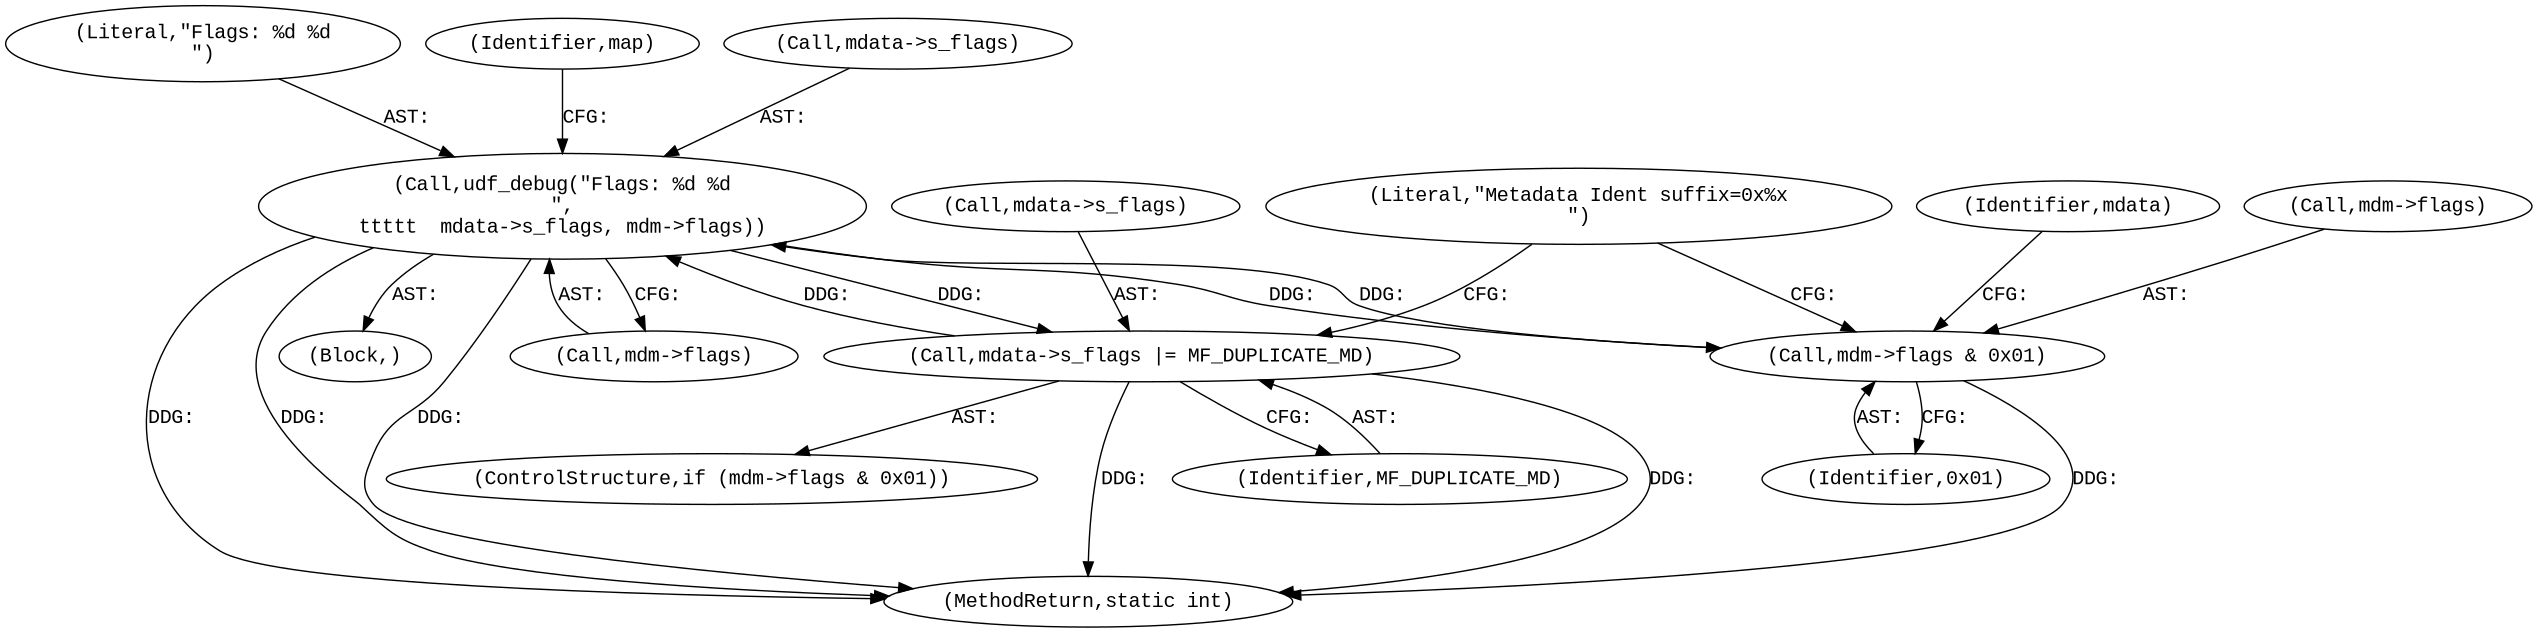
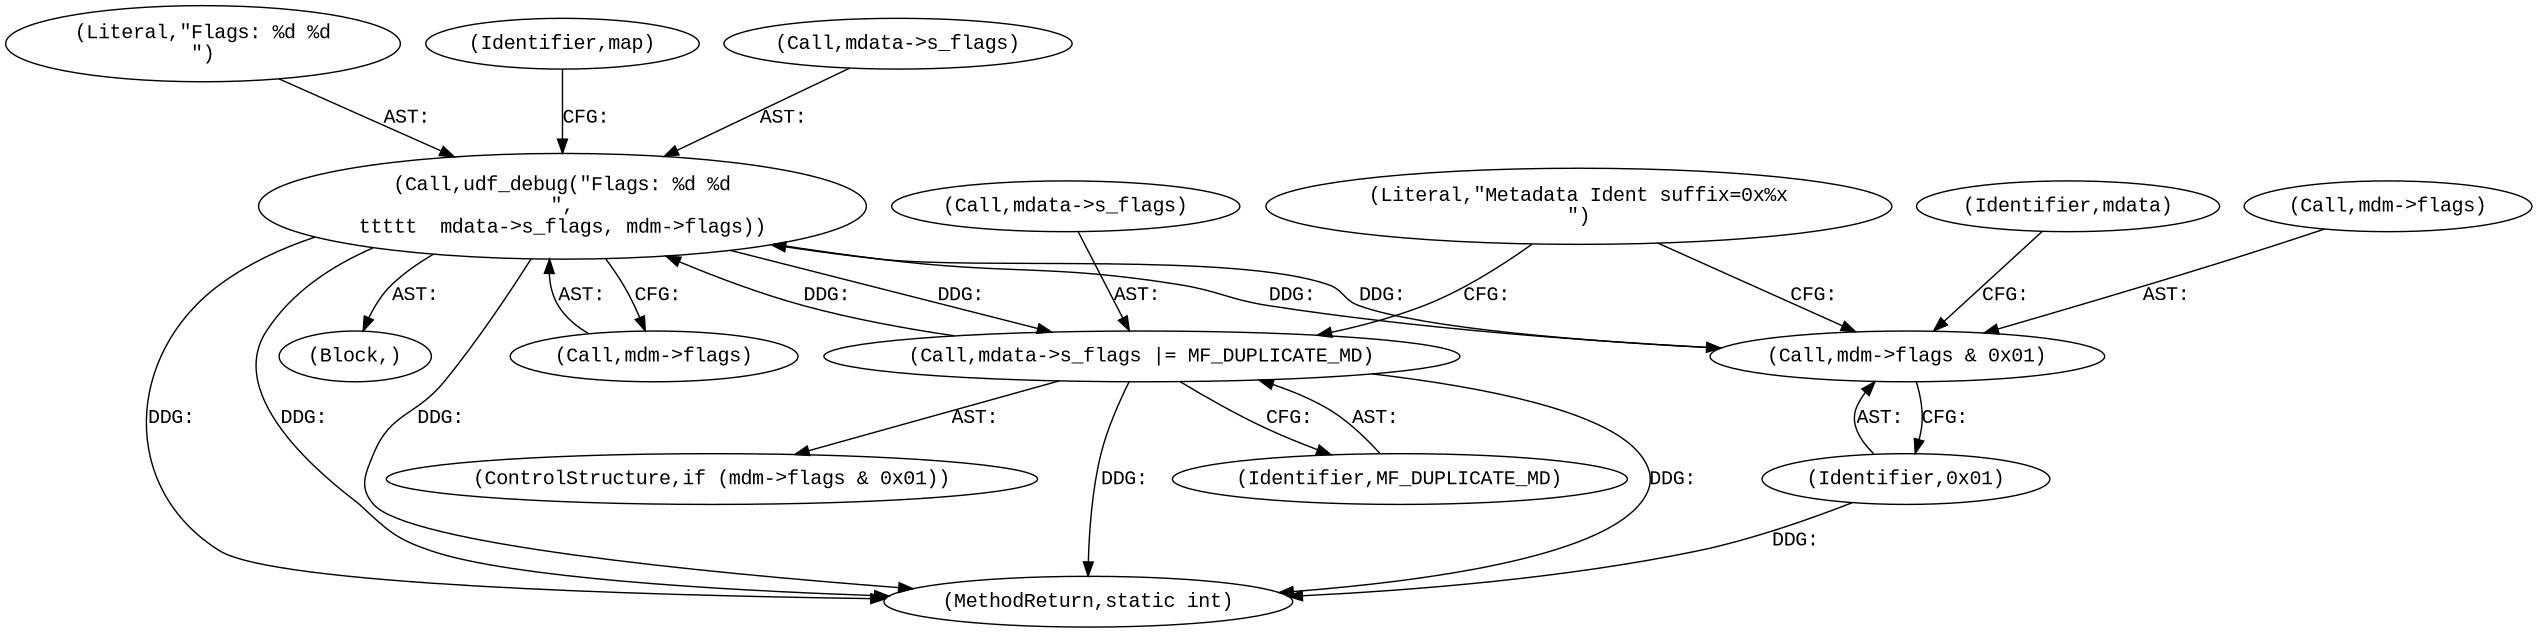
(1776, 567) -> (1581, 571)
